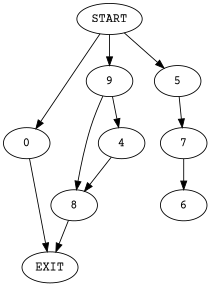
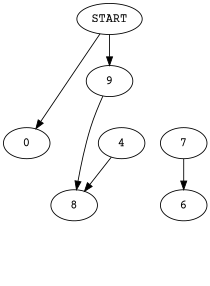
(178, 81) -> none
(115, 108) -> none
(50, 267) -> none
